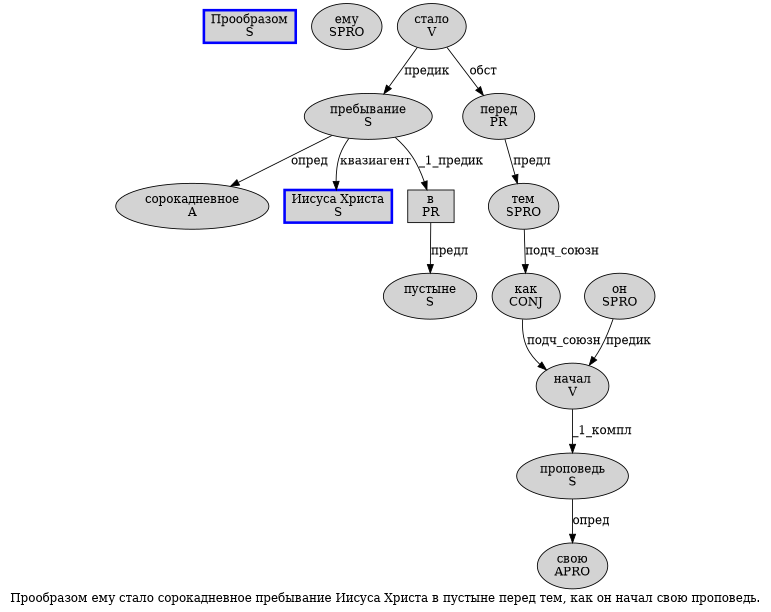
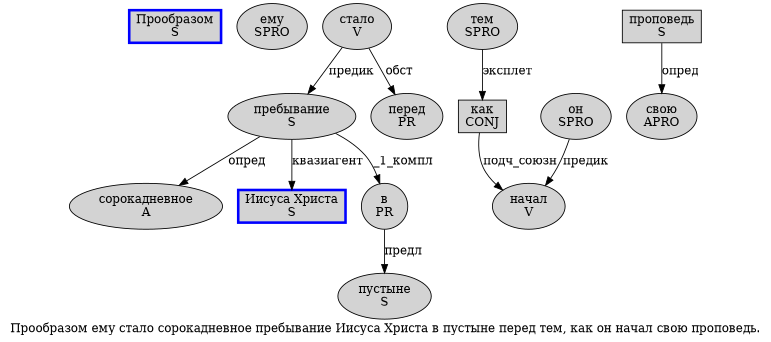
(510, 157) -> none
(452, 161) -> (403, 161)
(431, 206) -> (385, 206)
(562, 251) -> (507, 71)
(526, 296) -> (482, 116)
(573, 427) -> none
(573, 476) -> (662, 26)
